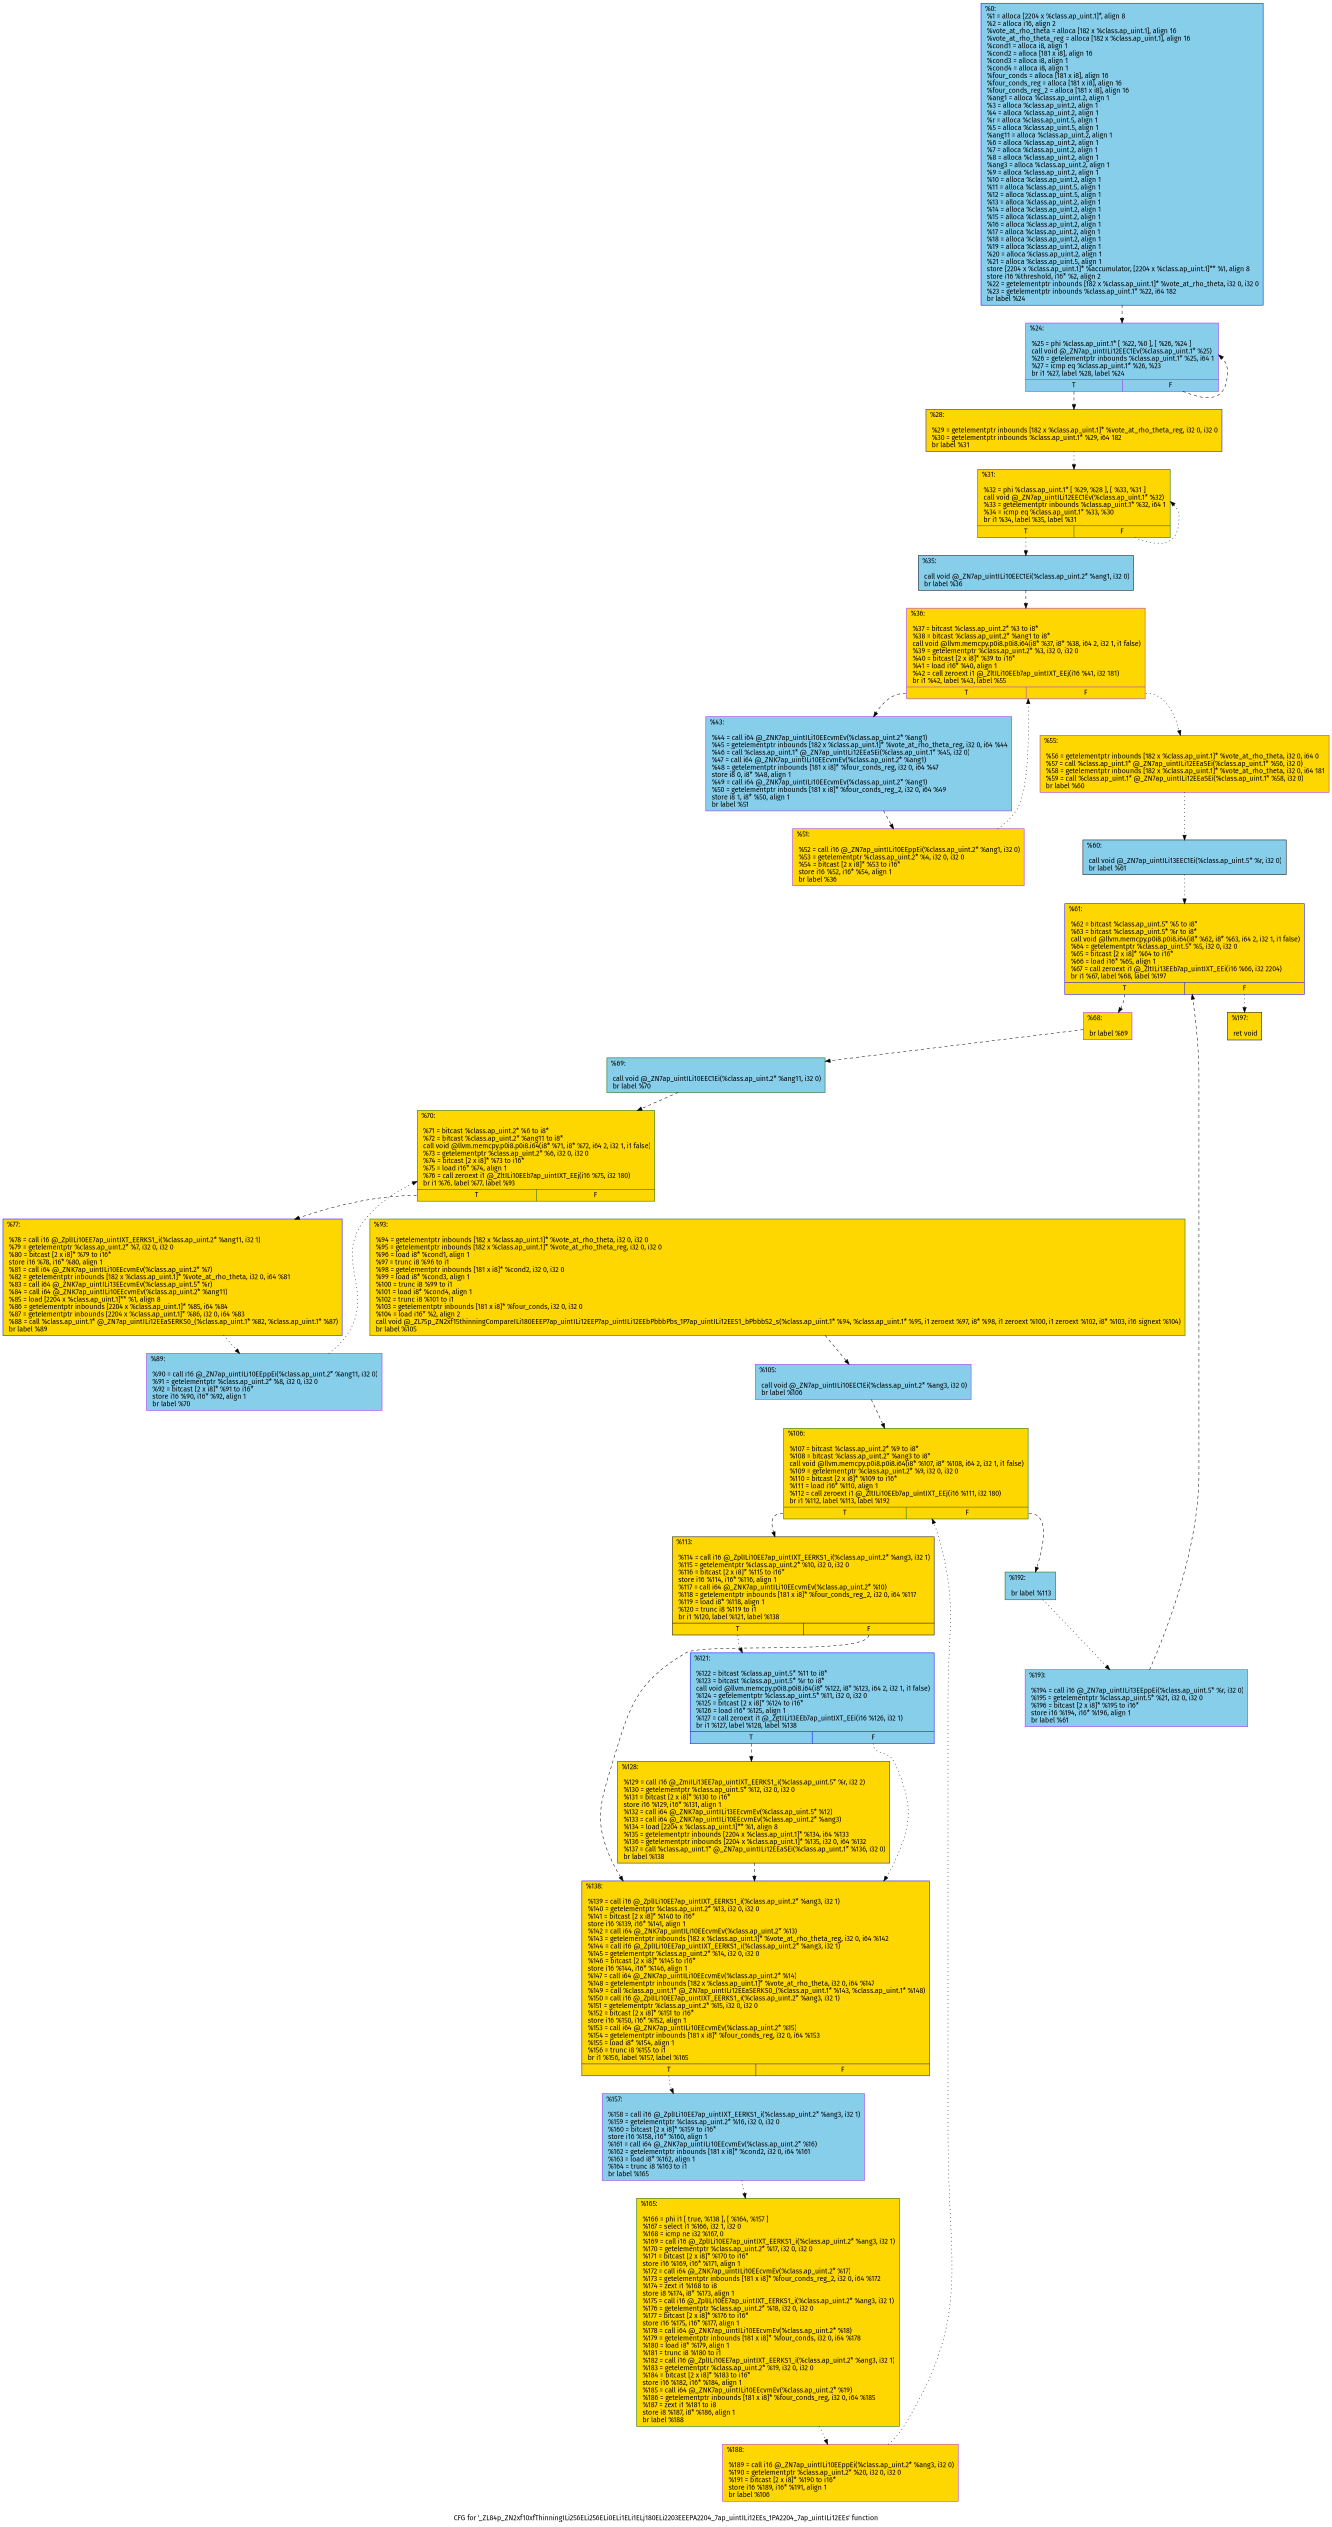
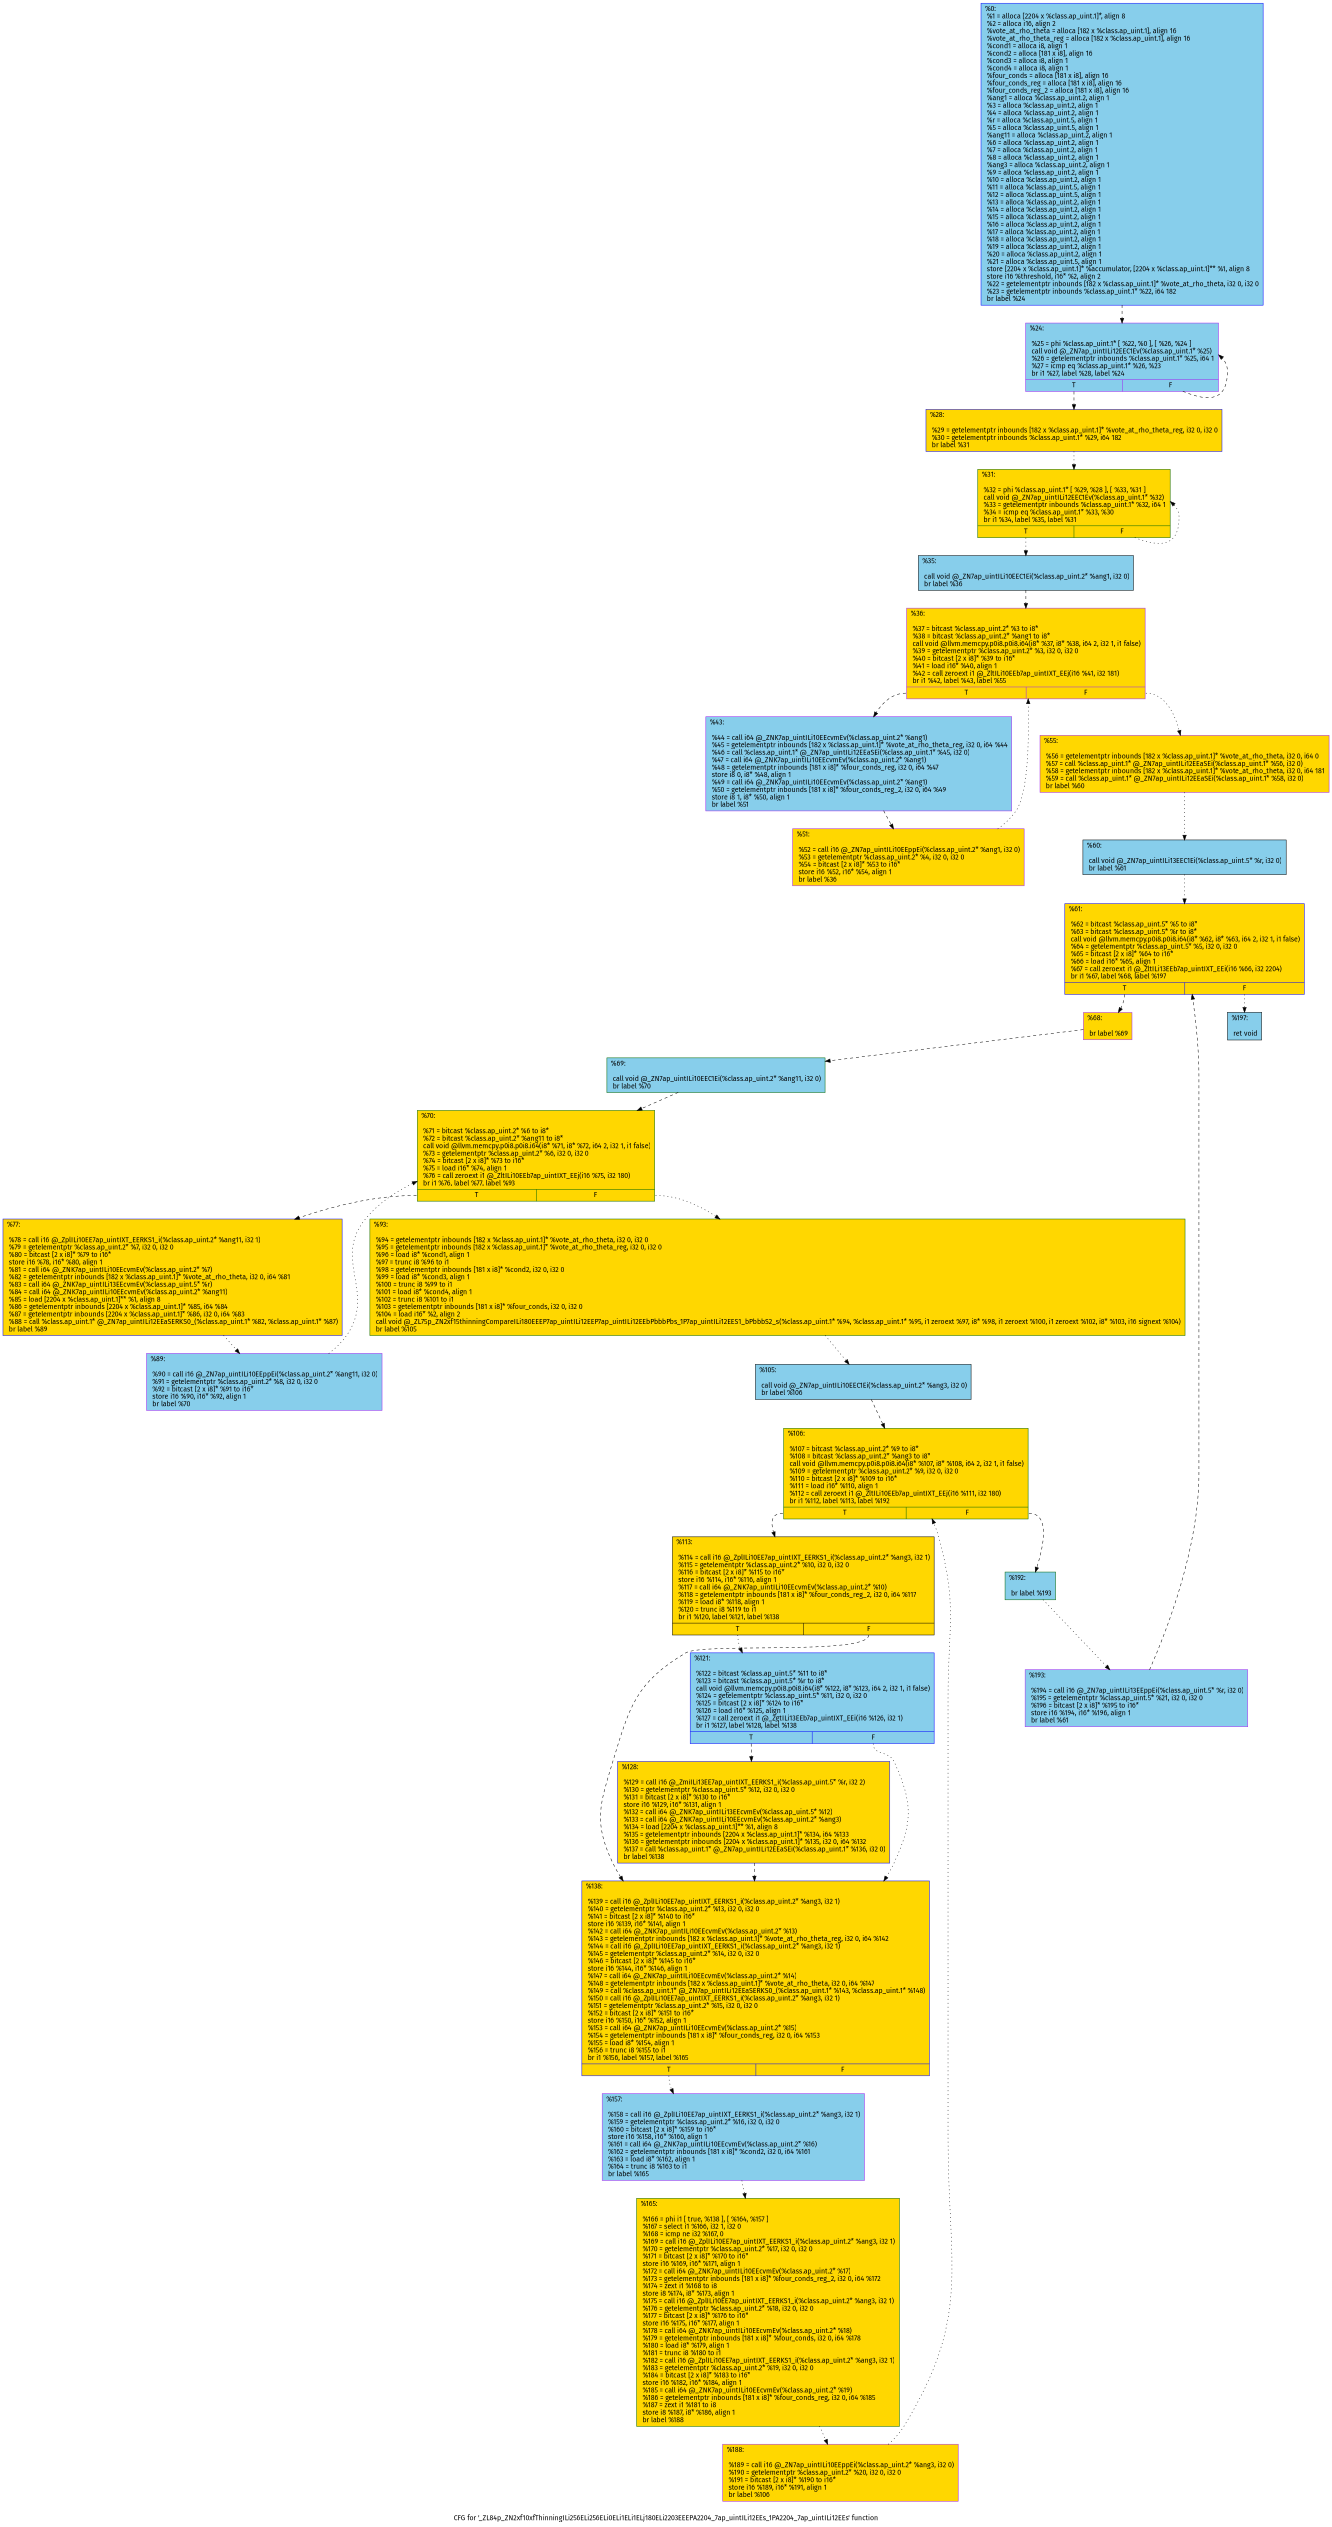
(1245, 1026) -> (1245, 1026)
none -> (687, 1201)
(835, 1348) -> (835, 1348)
(863, 1382) -> (863, 1382)
(1030, 1593) -> (1030, 1593)
